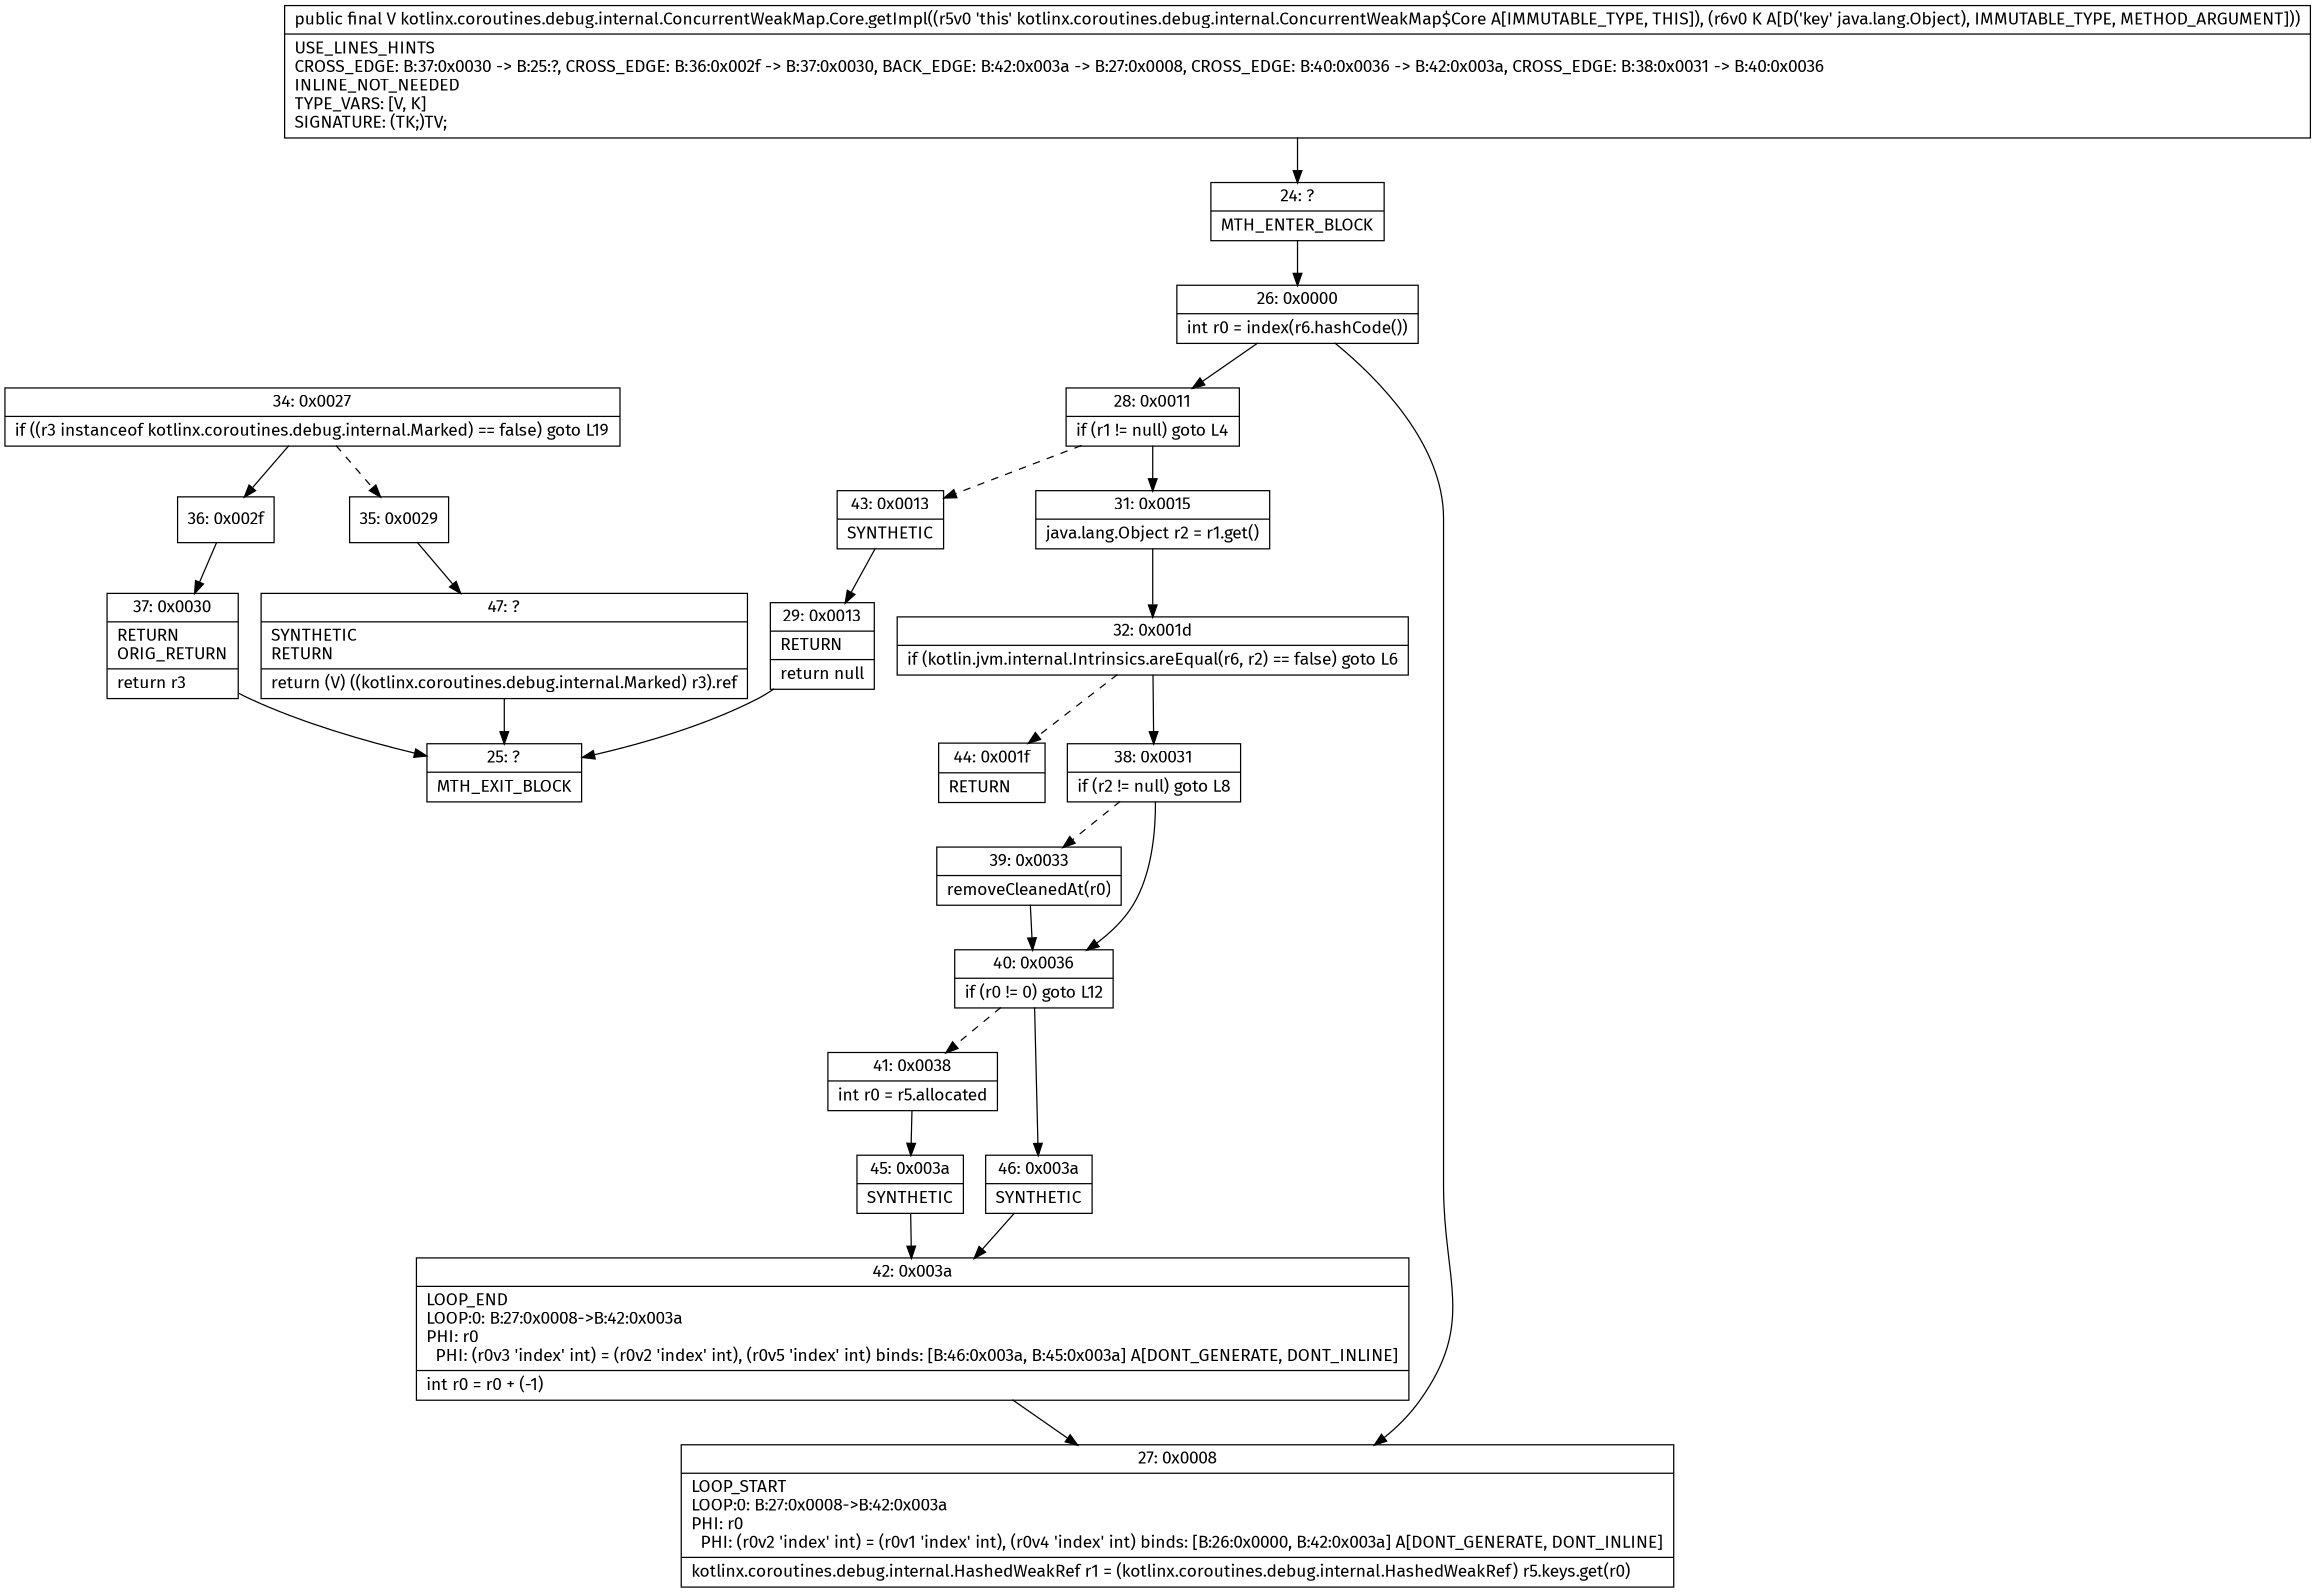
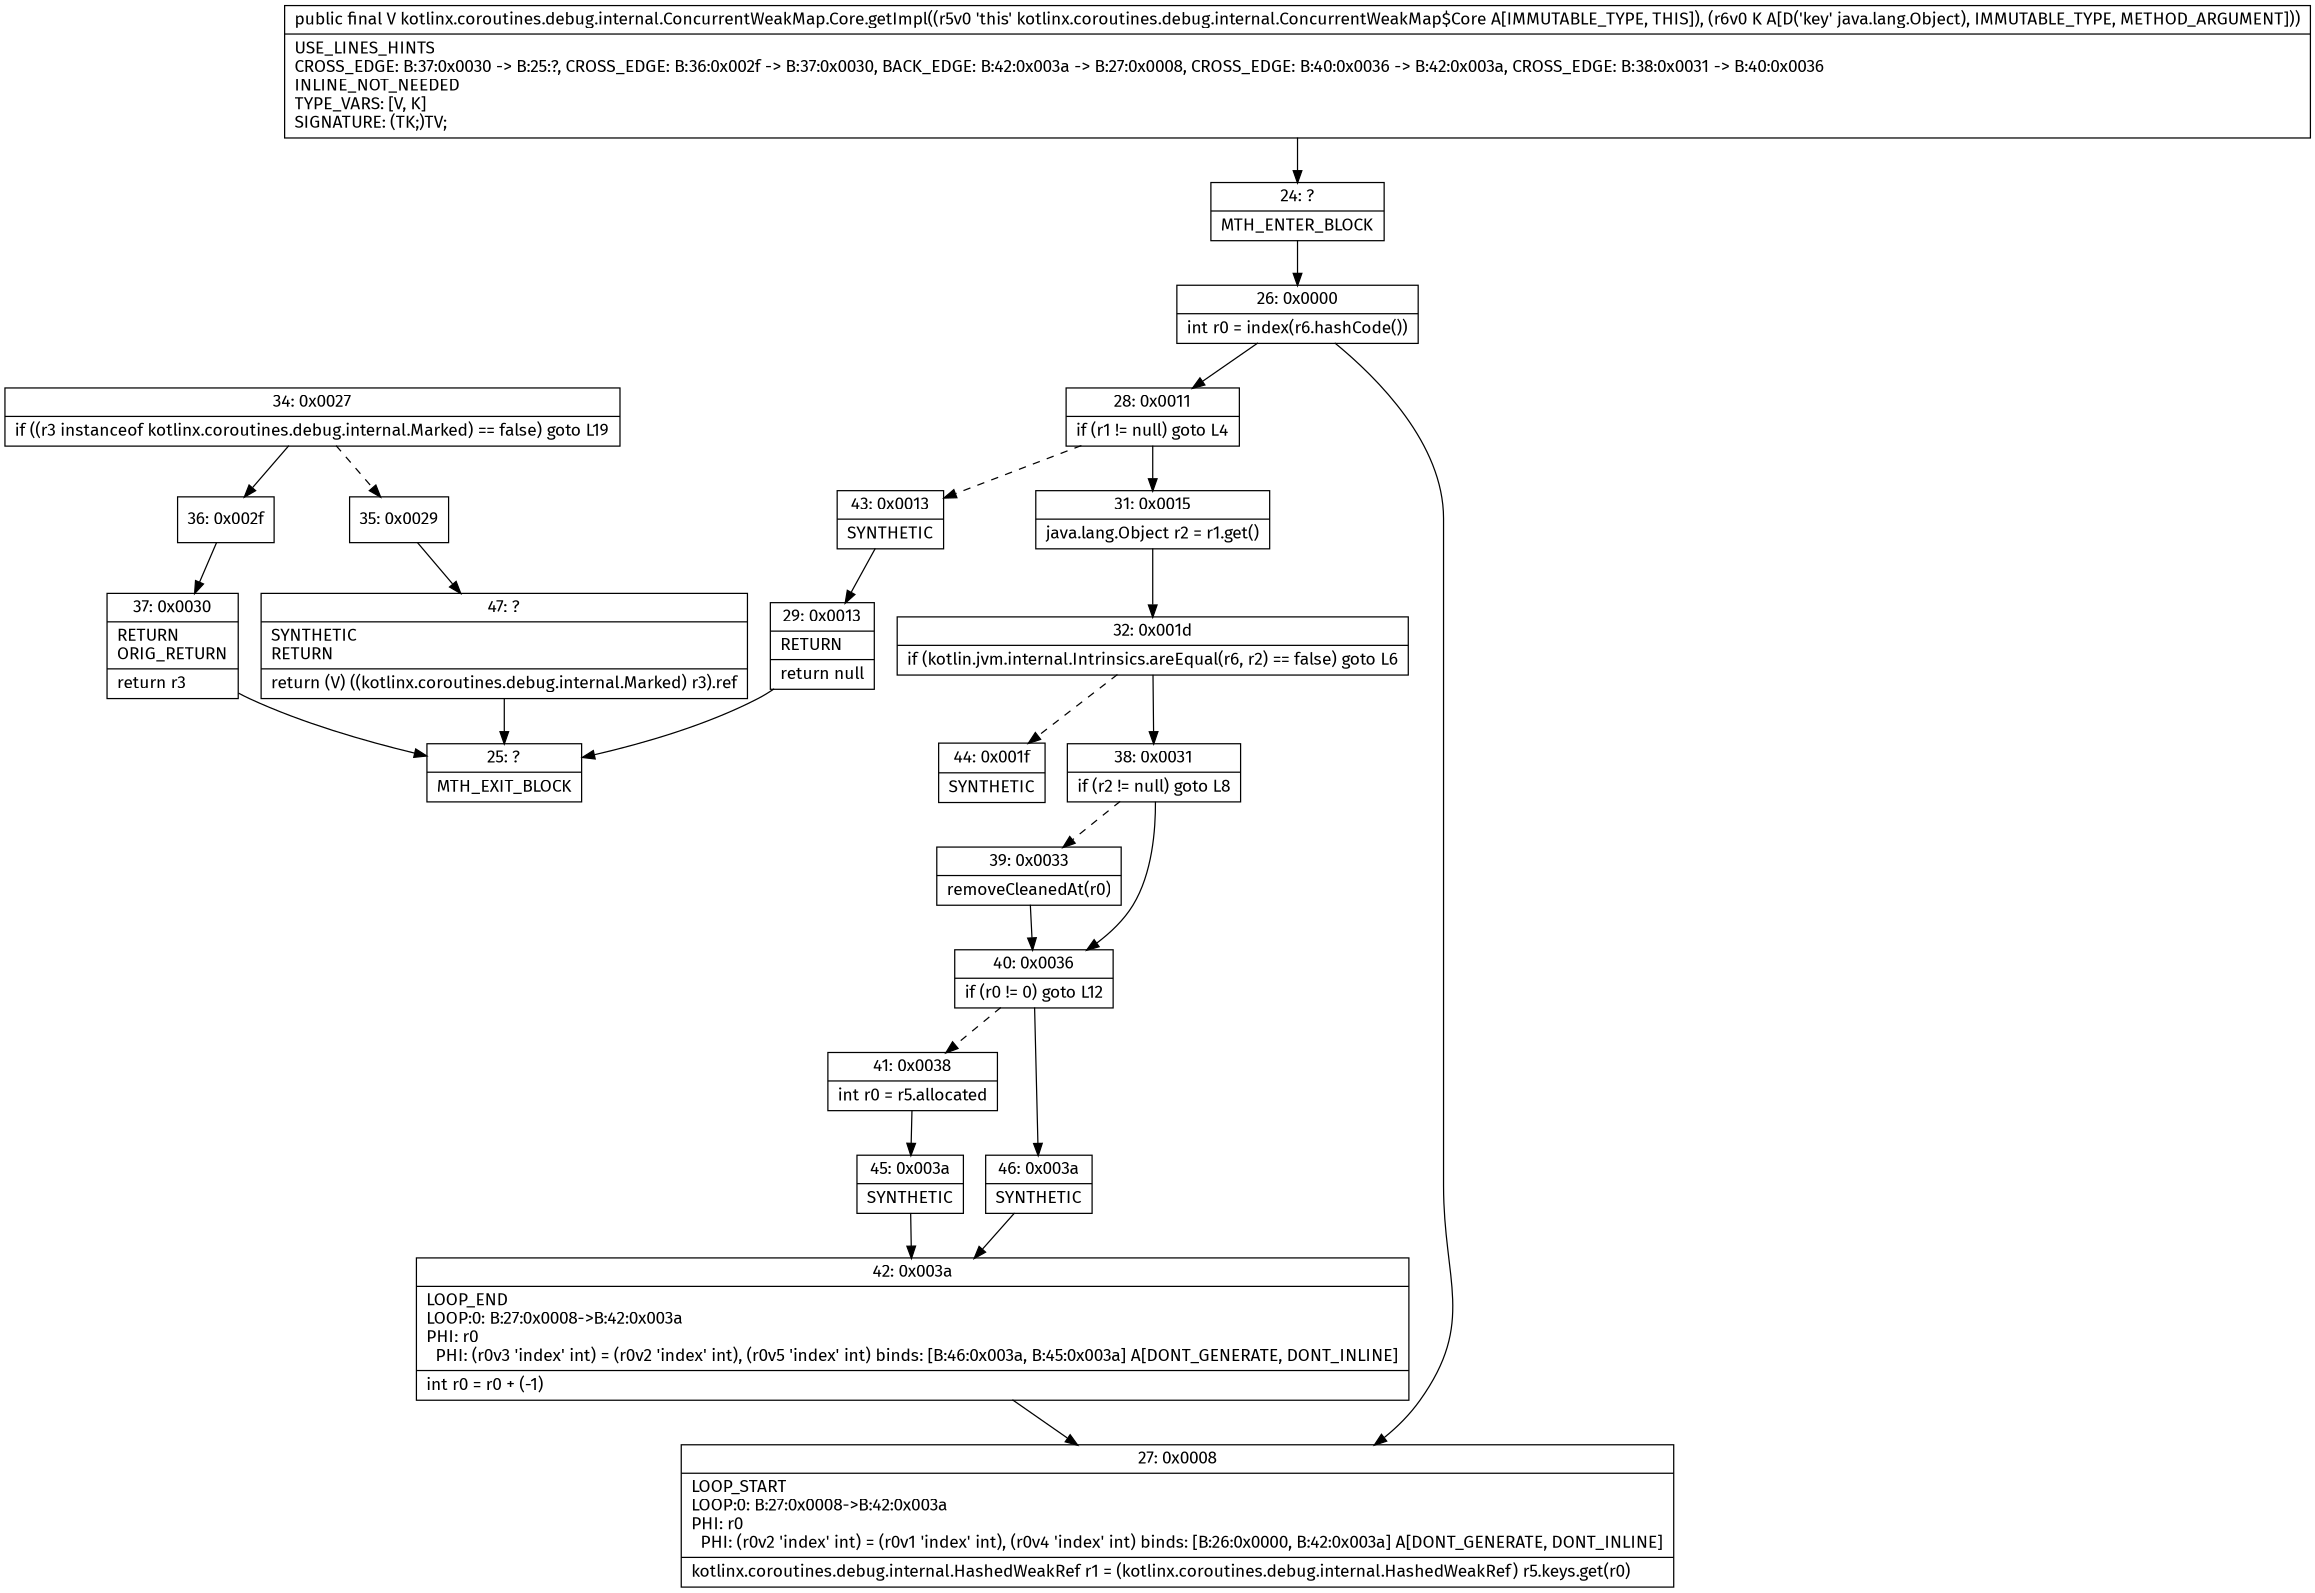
(980, 787) -> (992, 787)
